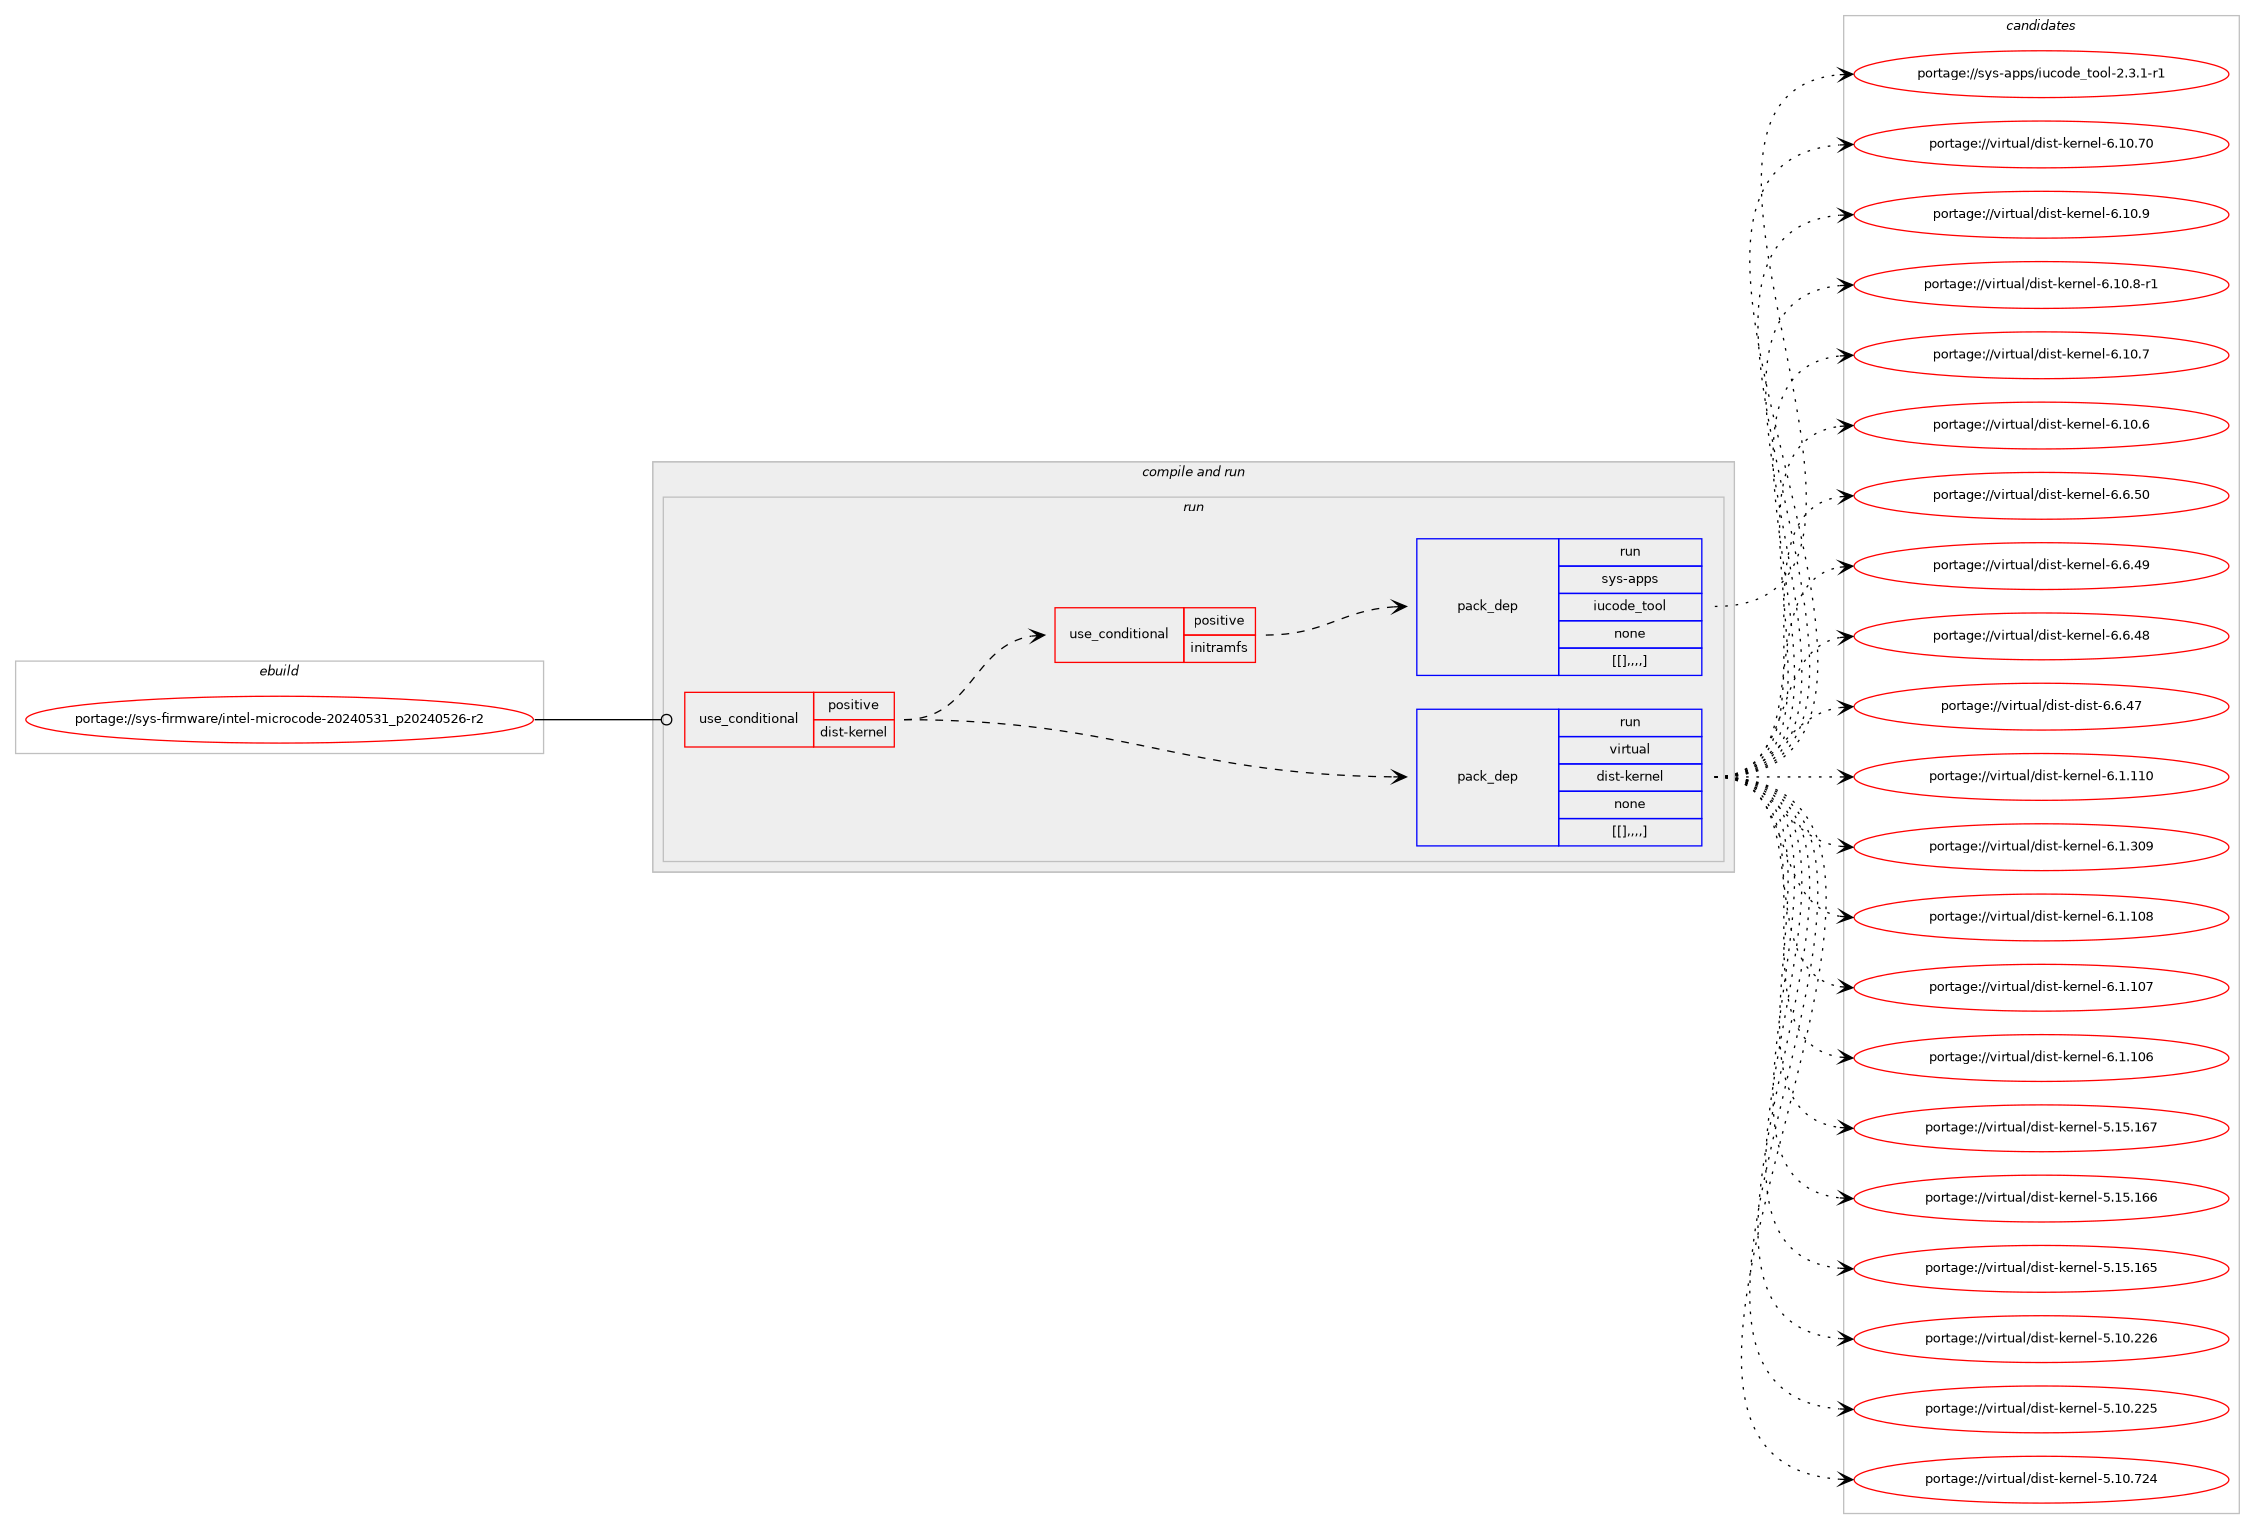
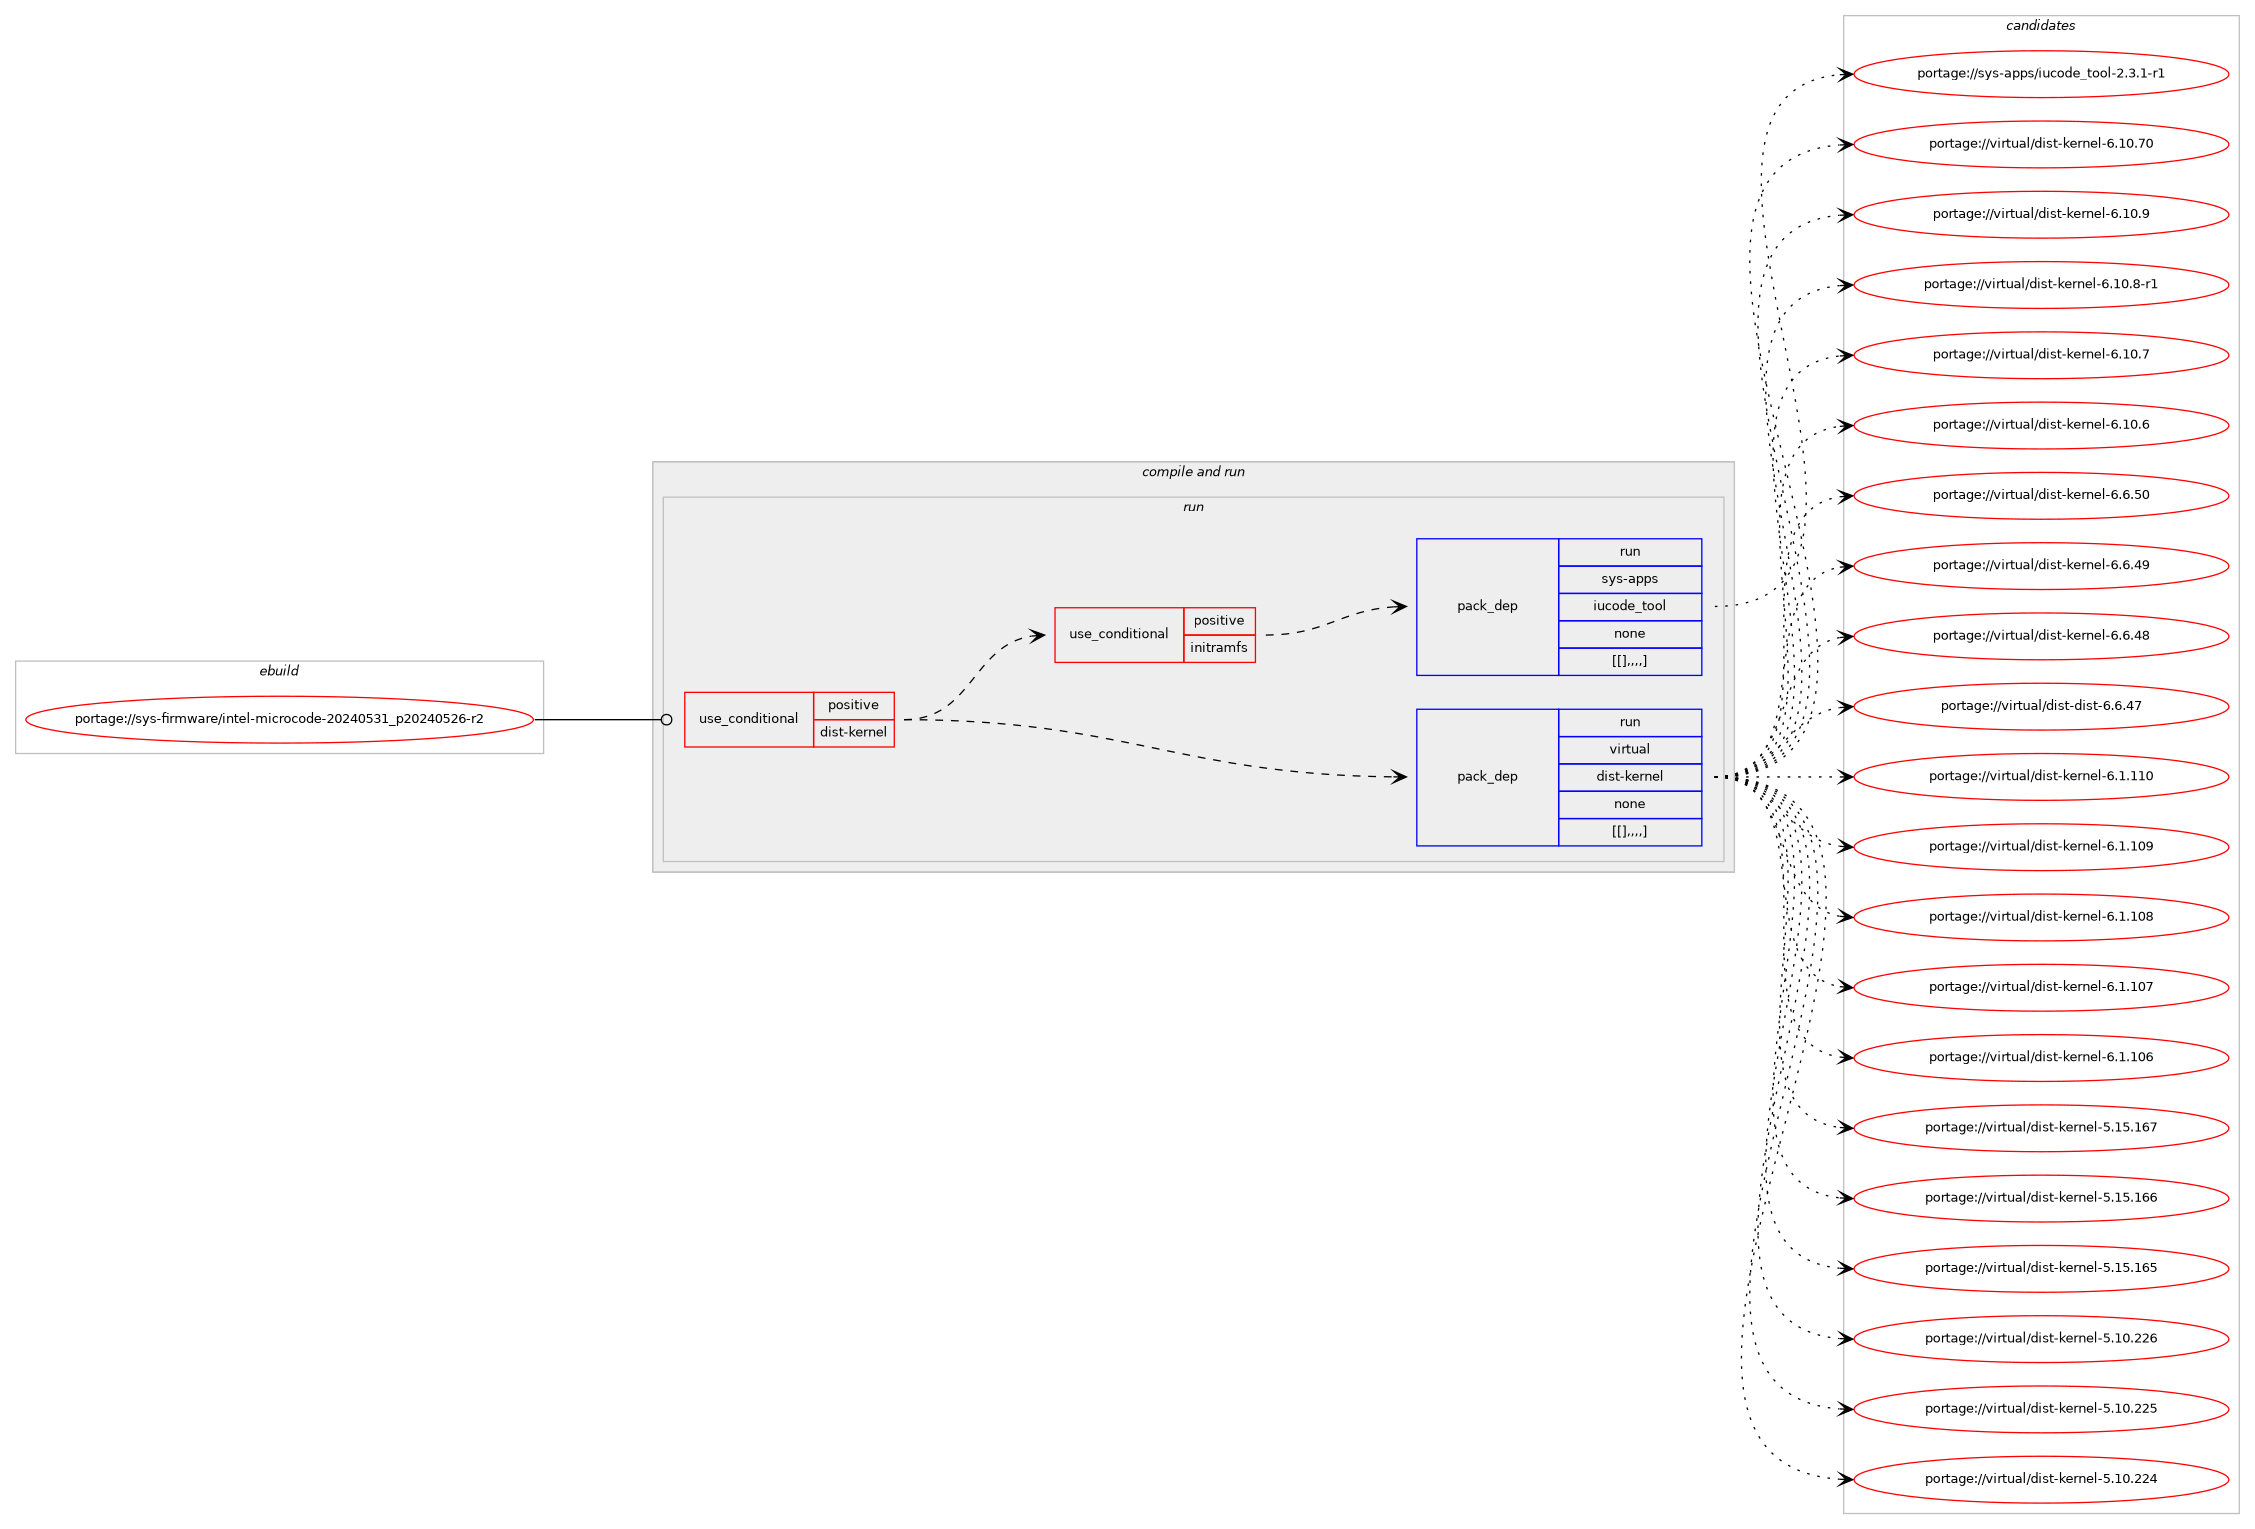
(2041, 847) -> (2041, 847)
(2041, 1480) -> (2041, 1480)
